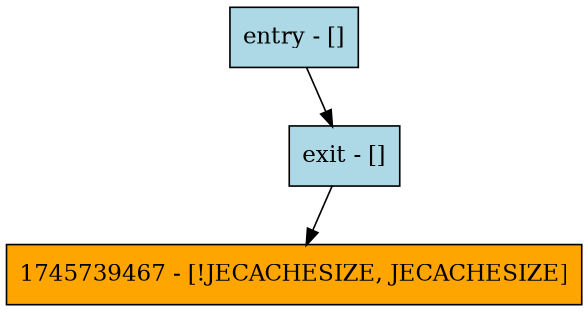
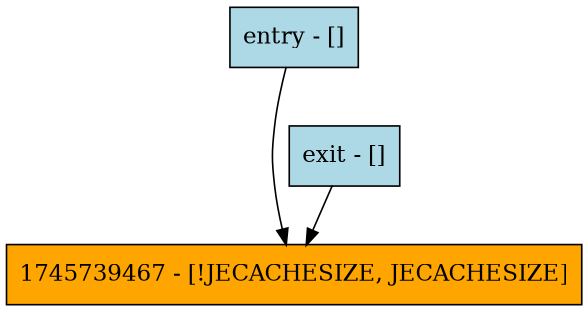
(316, 89) -> (273, 148)
